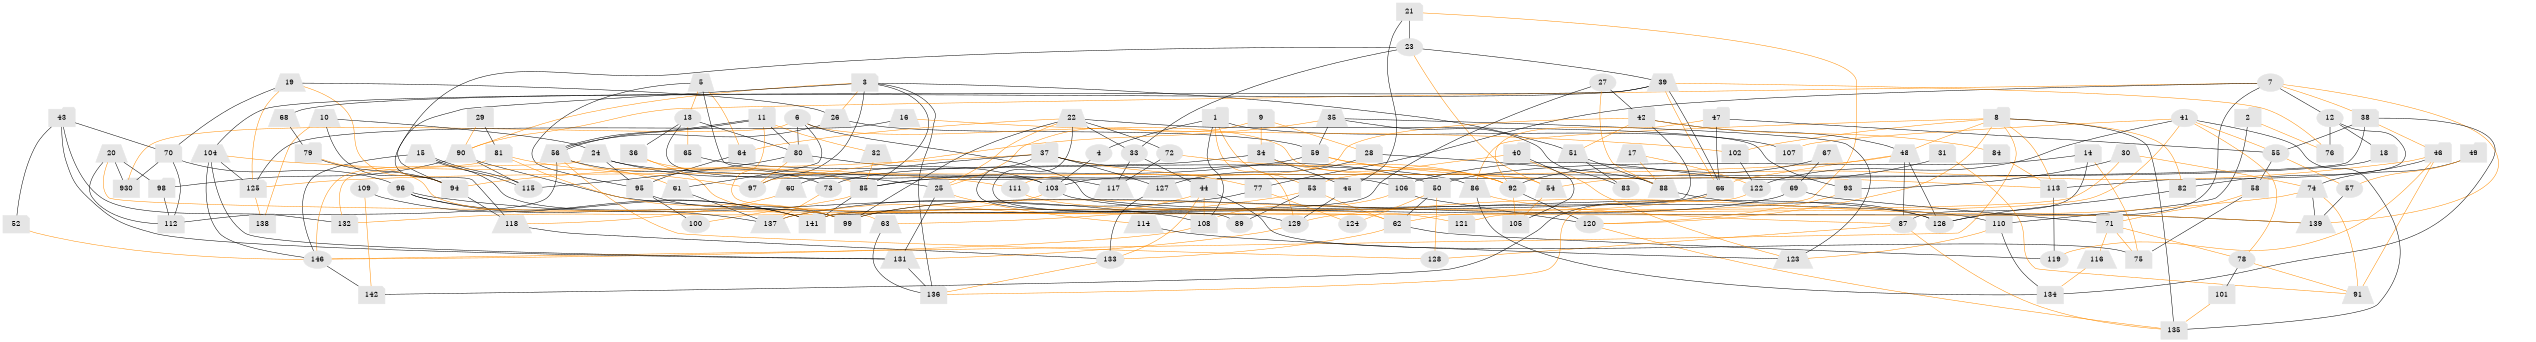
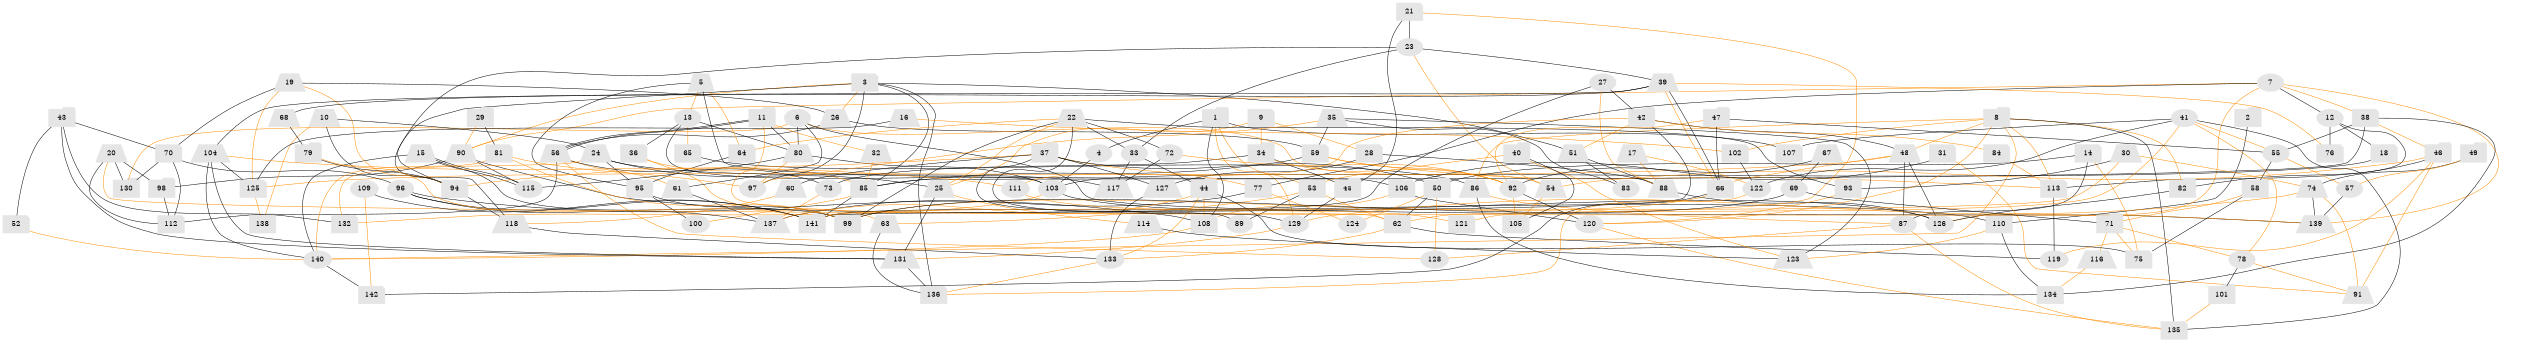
(1986, 129) -> (1986, 129)
(2289, 136) -> none
(126, 189) -> (126, 189)
(2199, 198) -> (2199, 198)
(318, 260) -> (318, 260)
